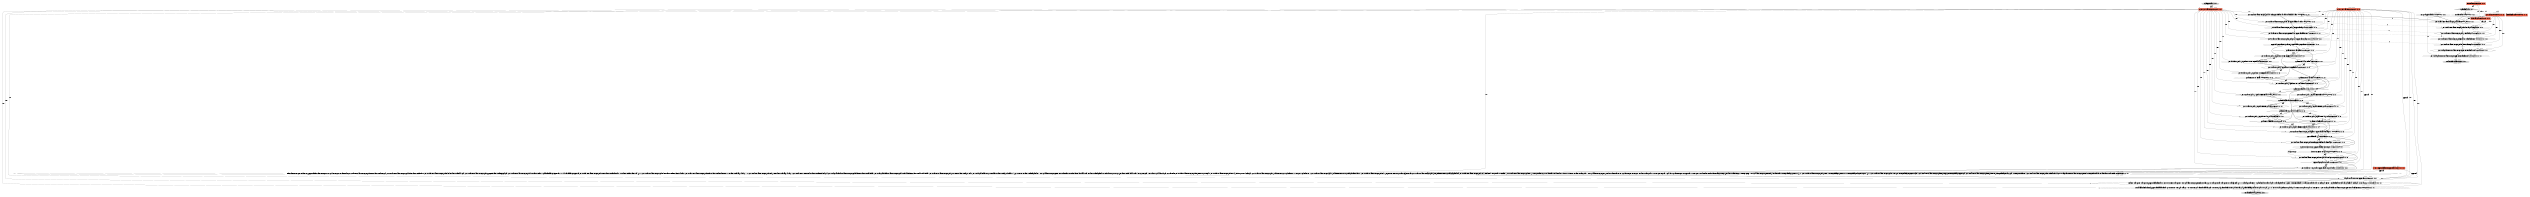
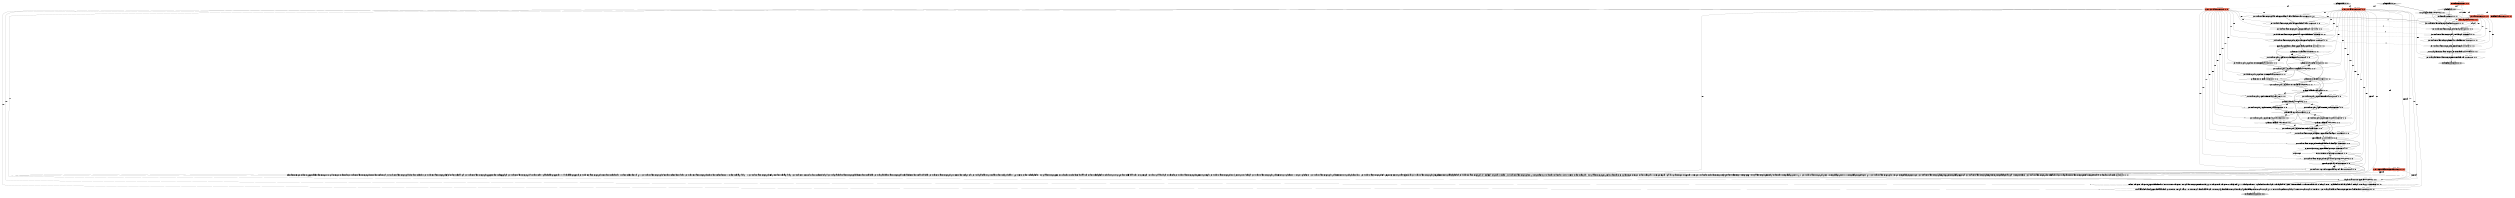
none -> (2389, 4)
none -> (2348, 6)
